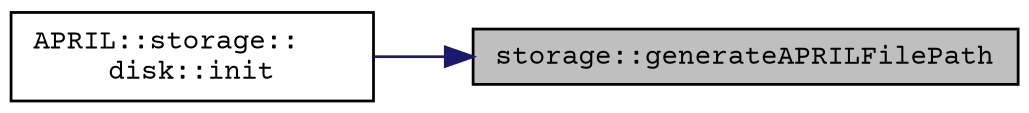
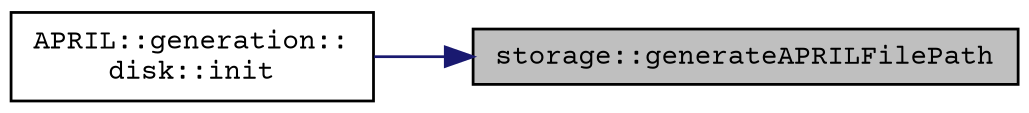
(192, 57) -> (192, 57)
